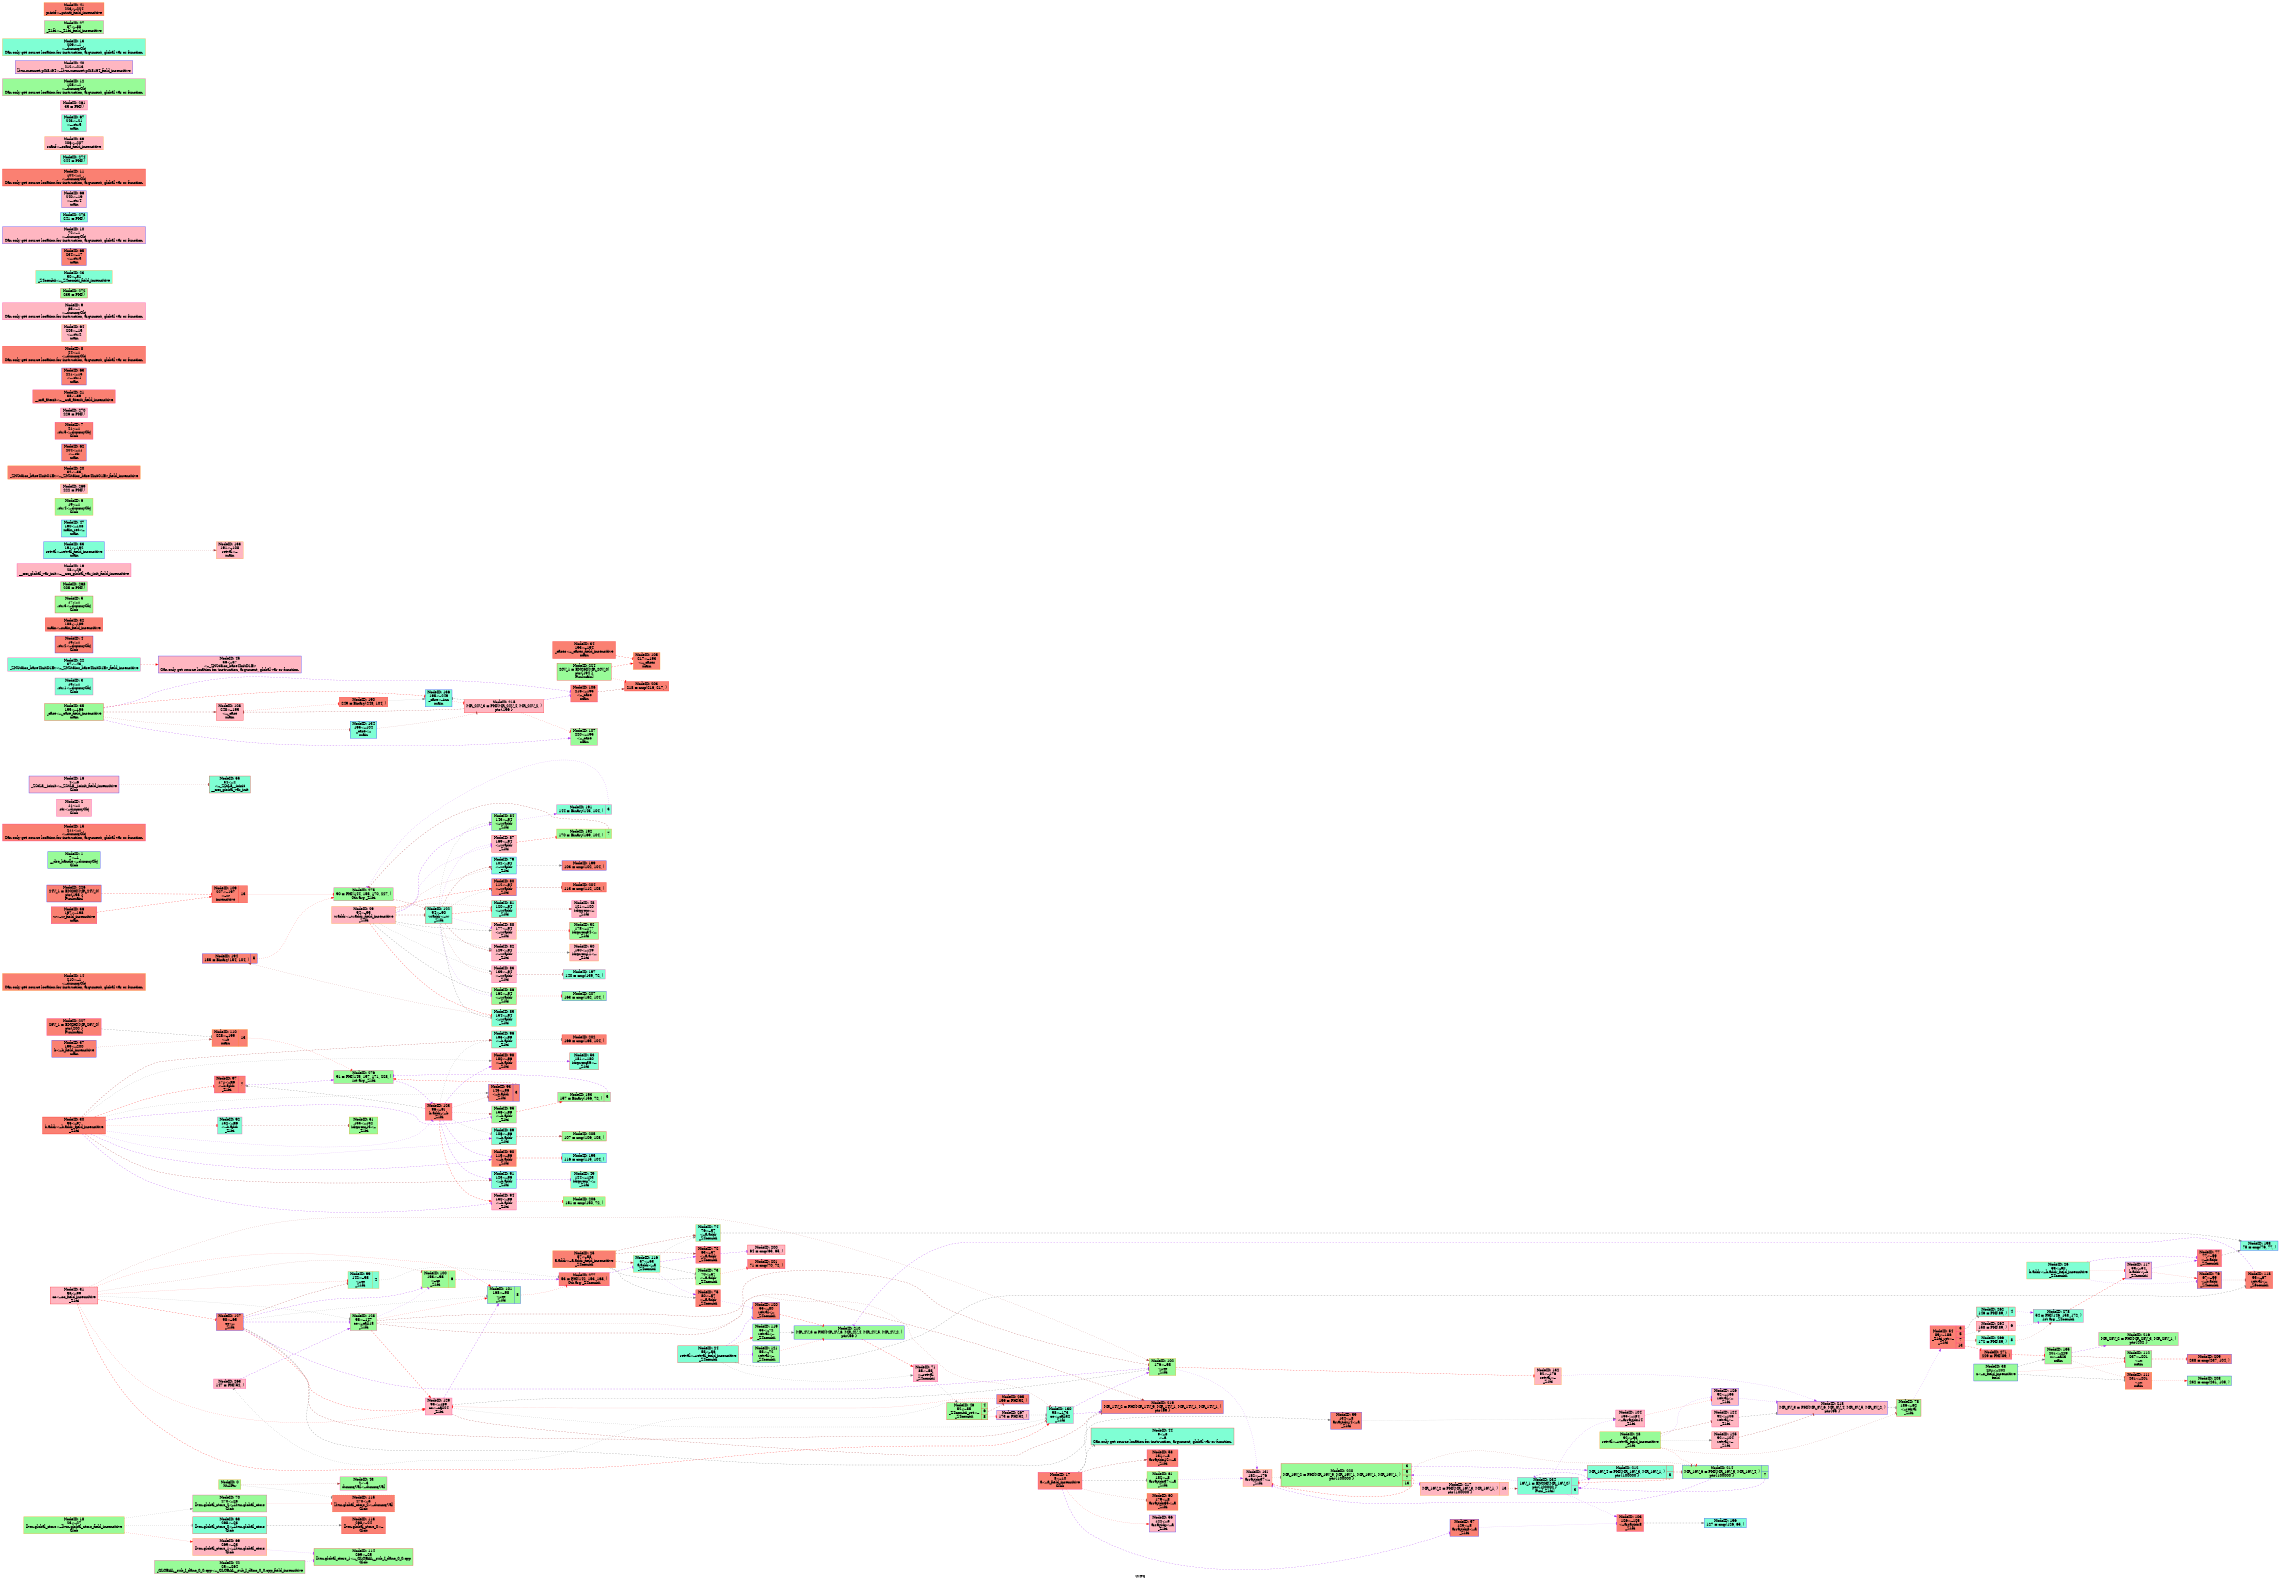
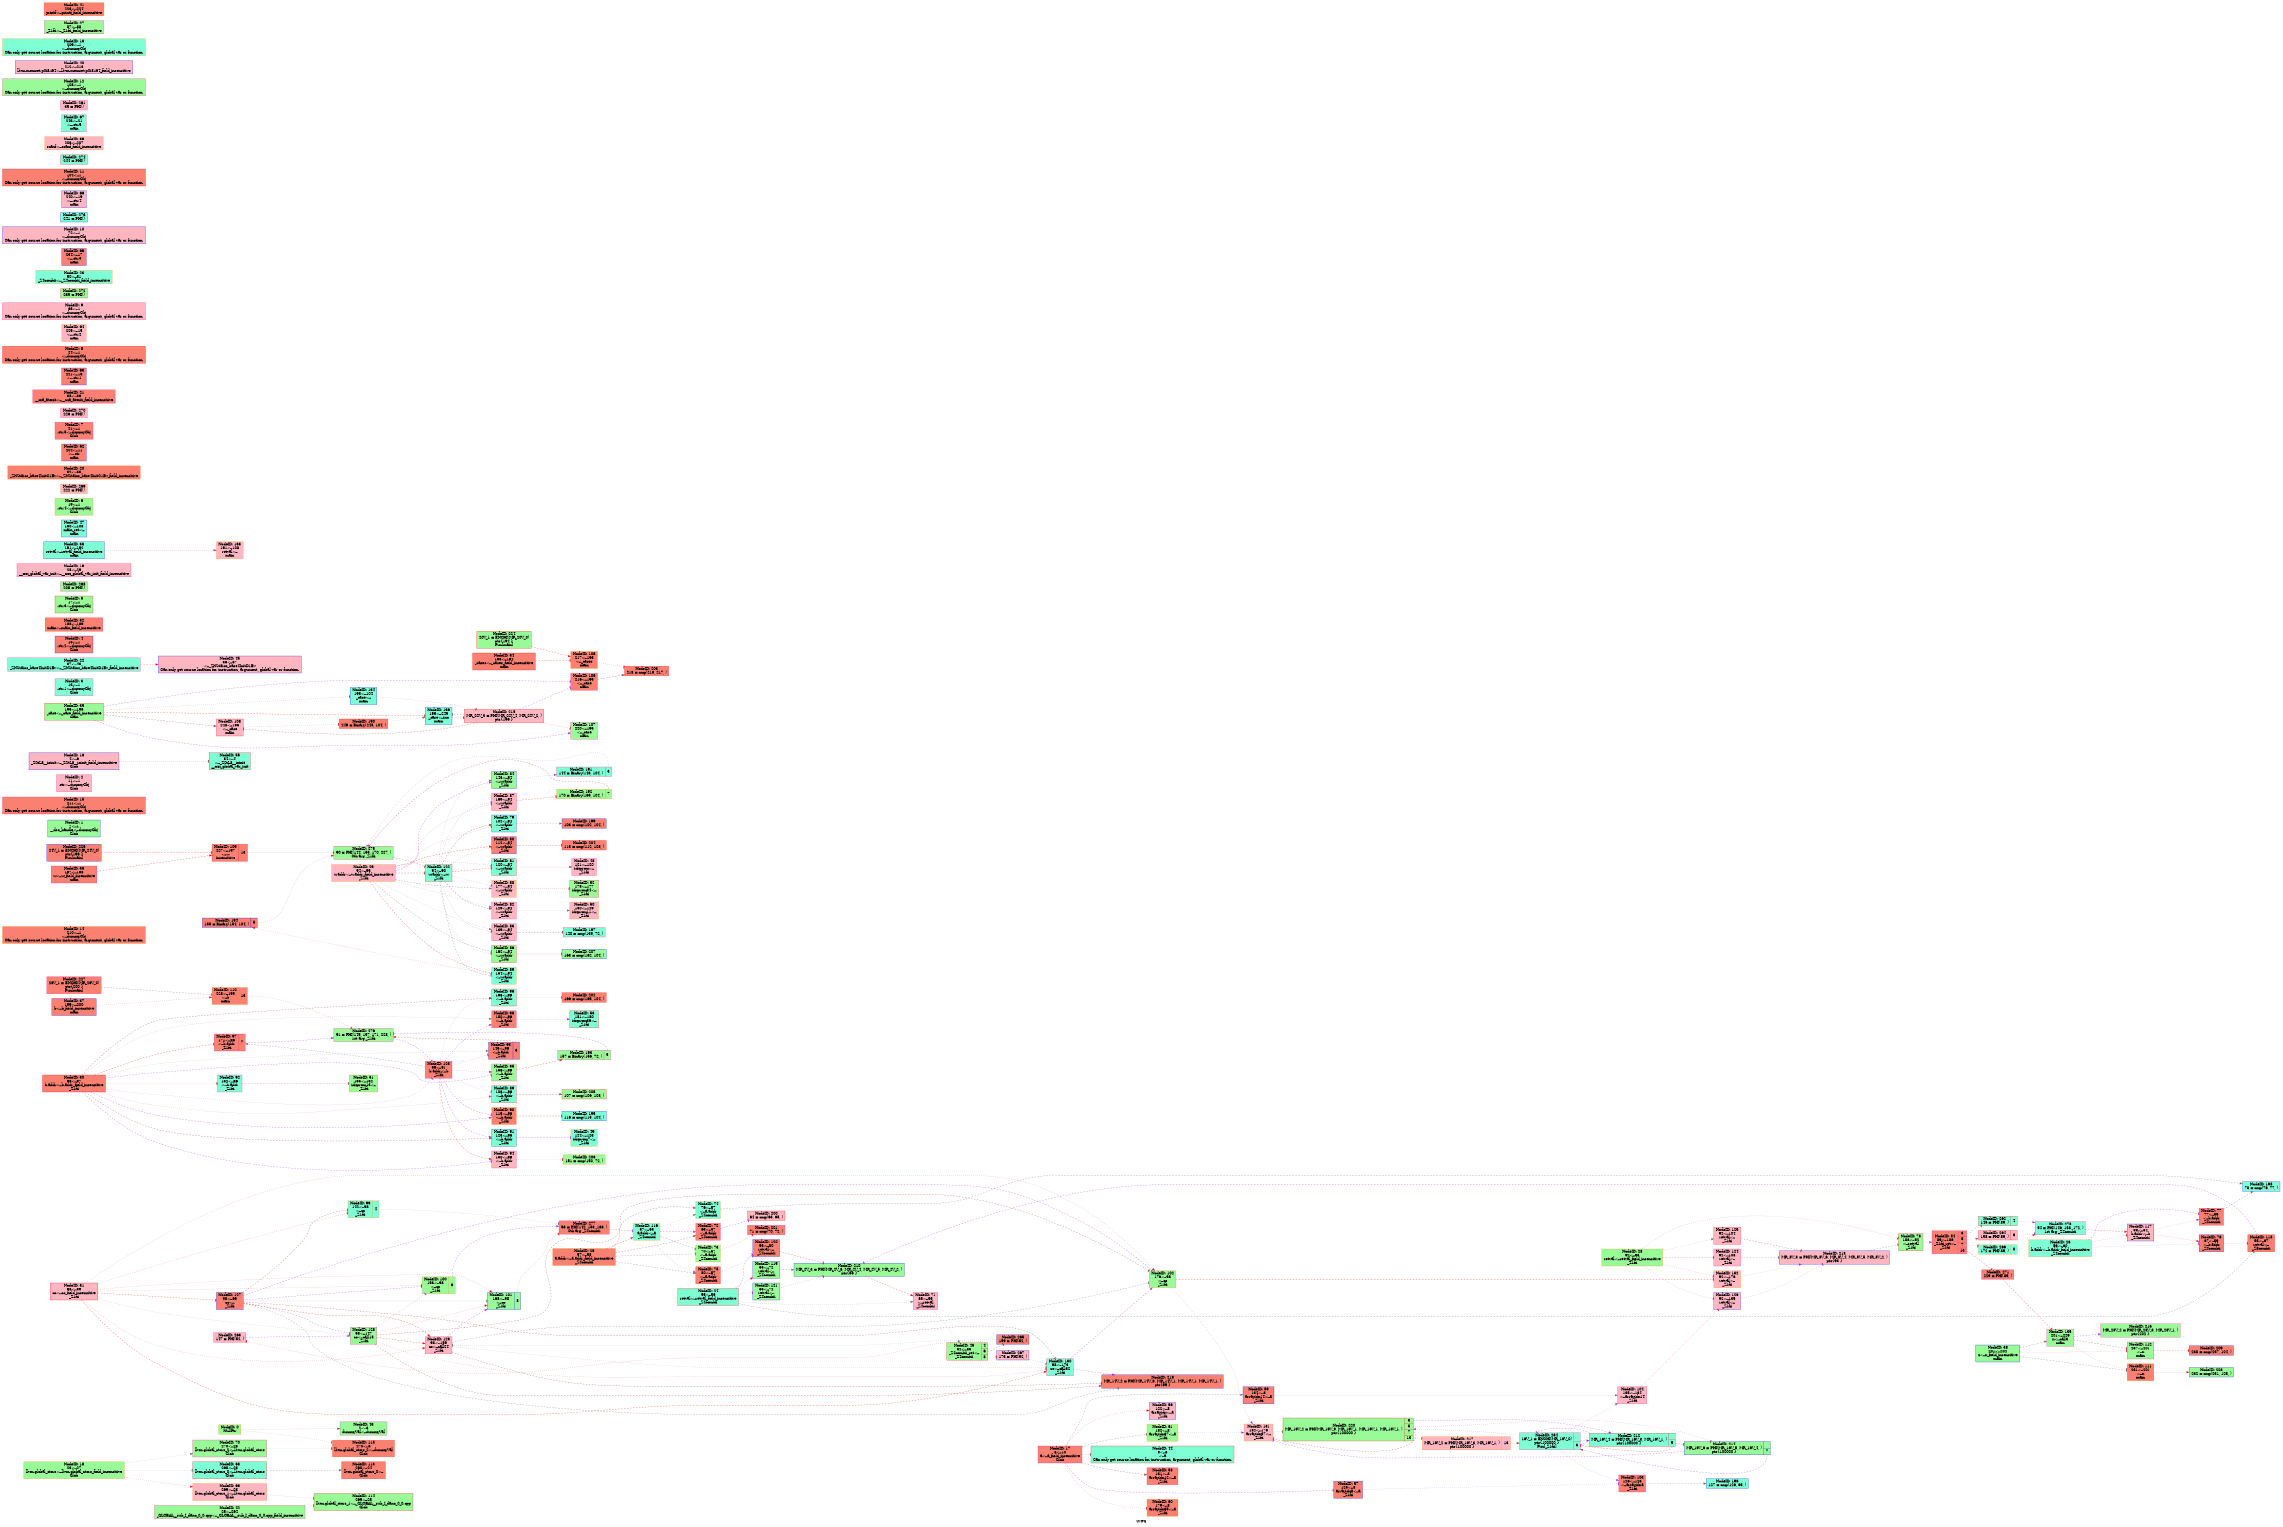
(618, 680) -> (610, 665)
(1996, 1378) -> (1998, 1359)
(725, 1408) -> (725, 1345)
(598, 1442) -> (634, 1361)
(1678, 1456) -> (1688, 1270)
